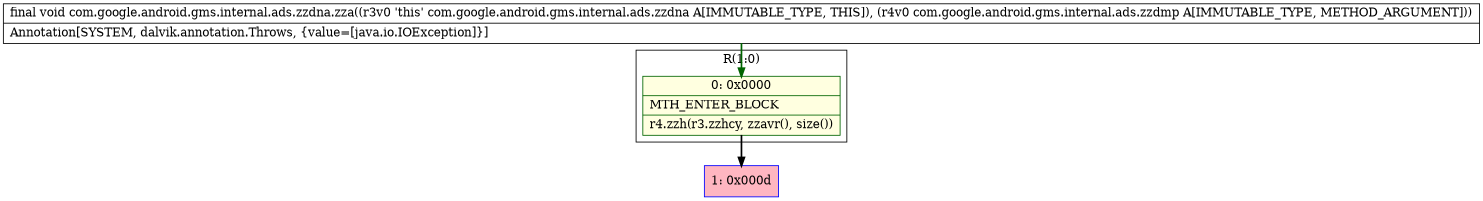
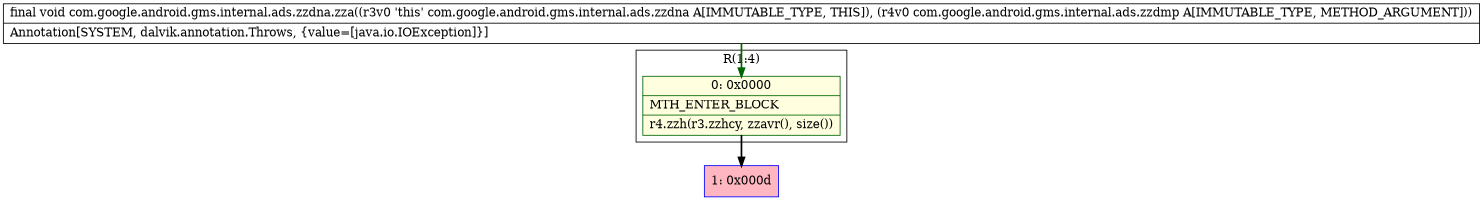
(741, 60) -> (741, 60)
